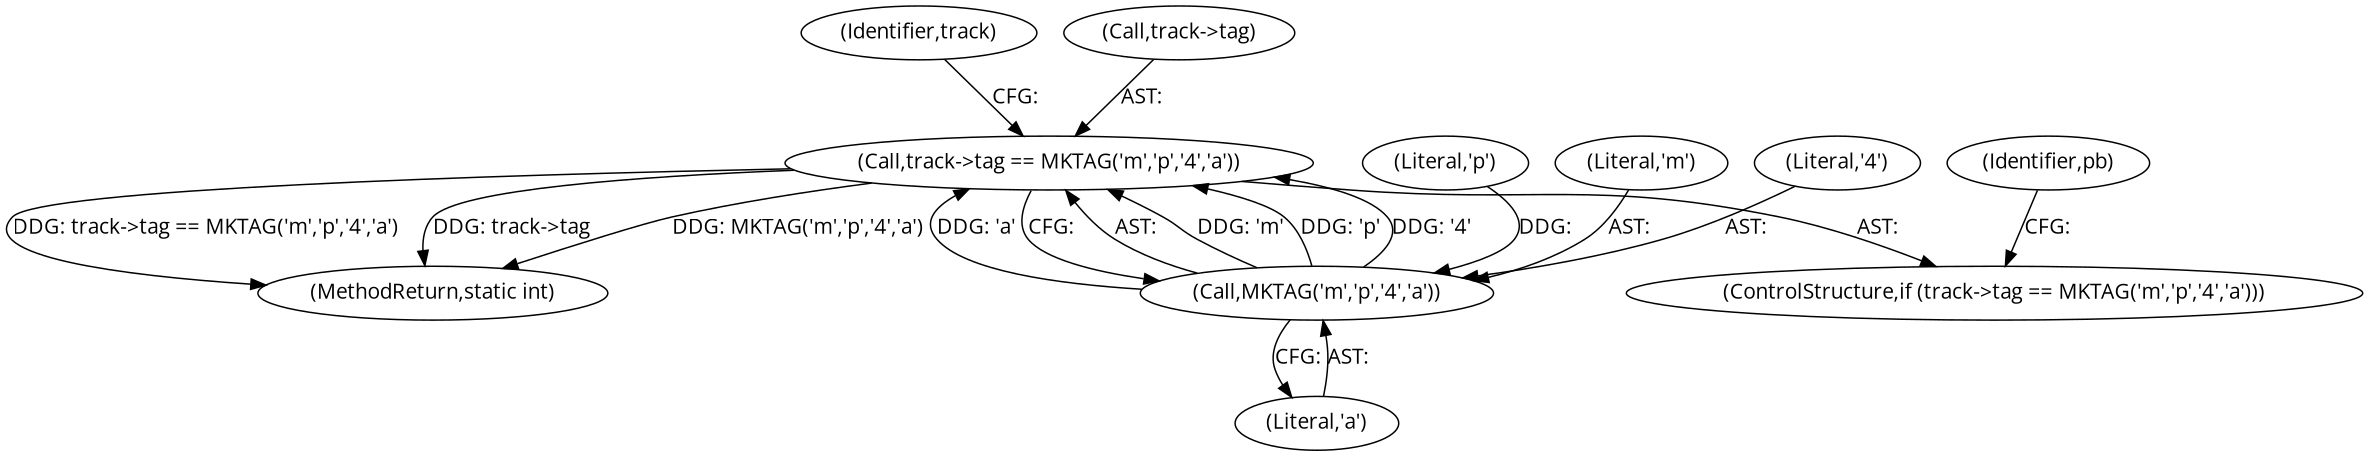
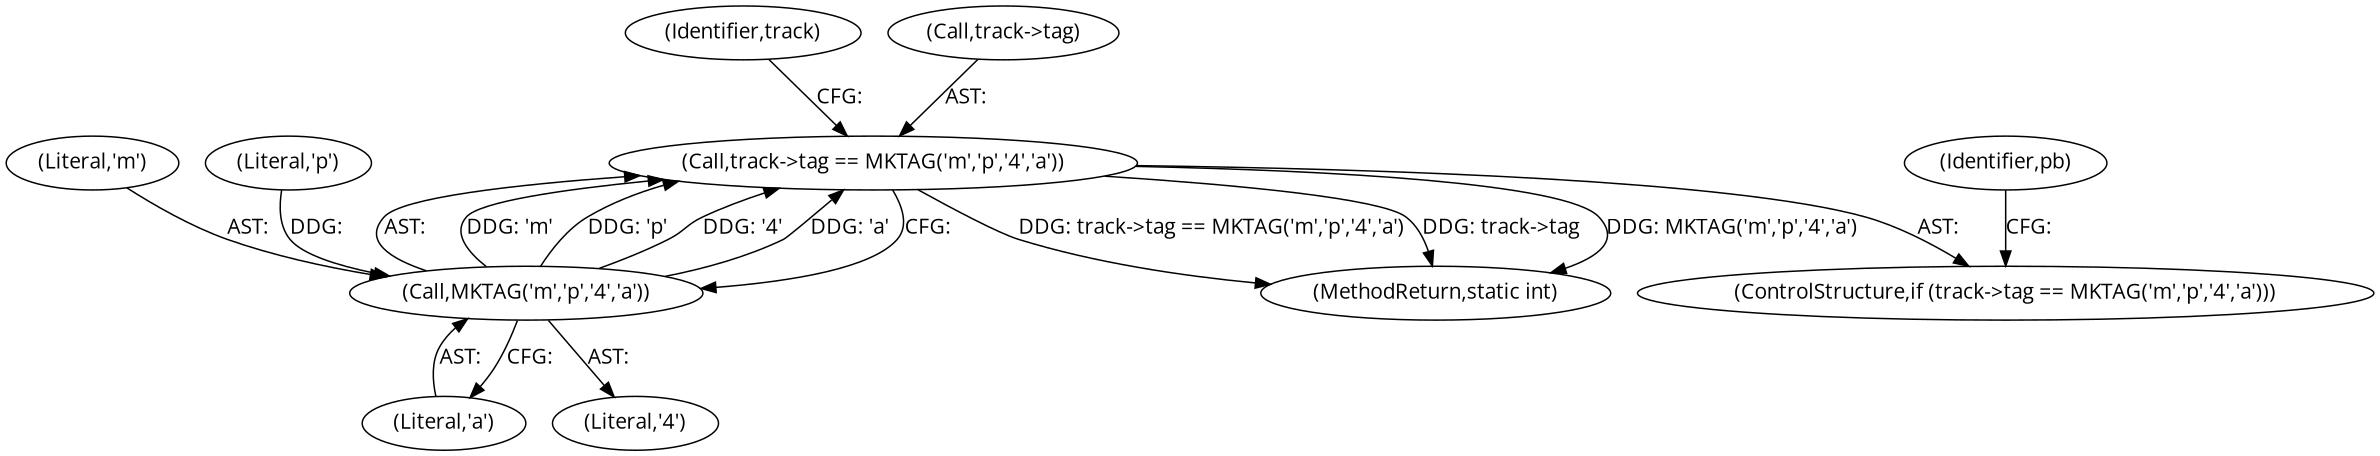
(1640, 245) -> (576, 353)
